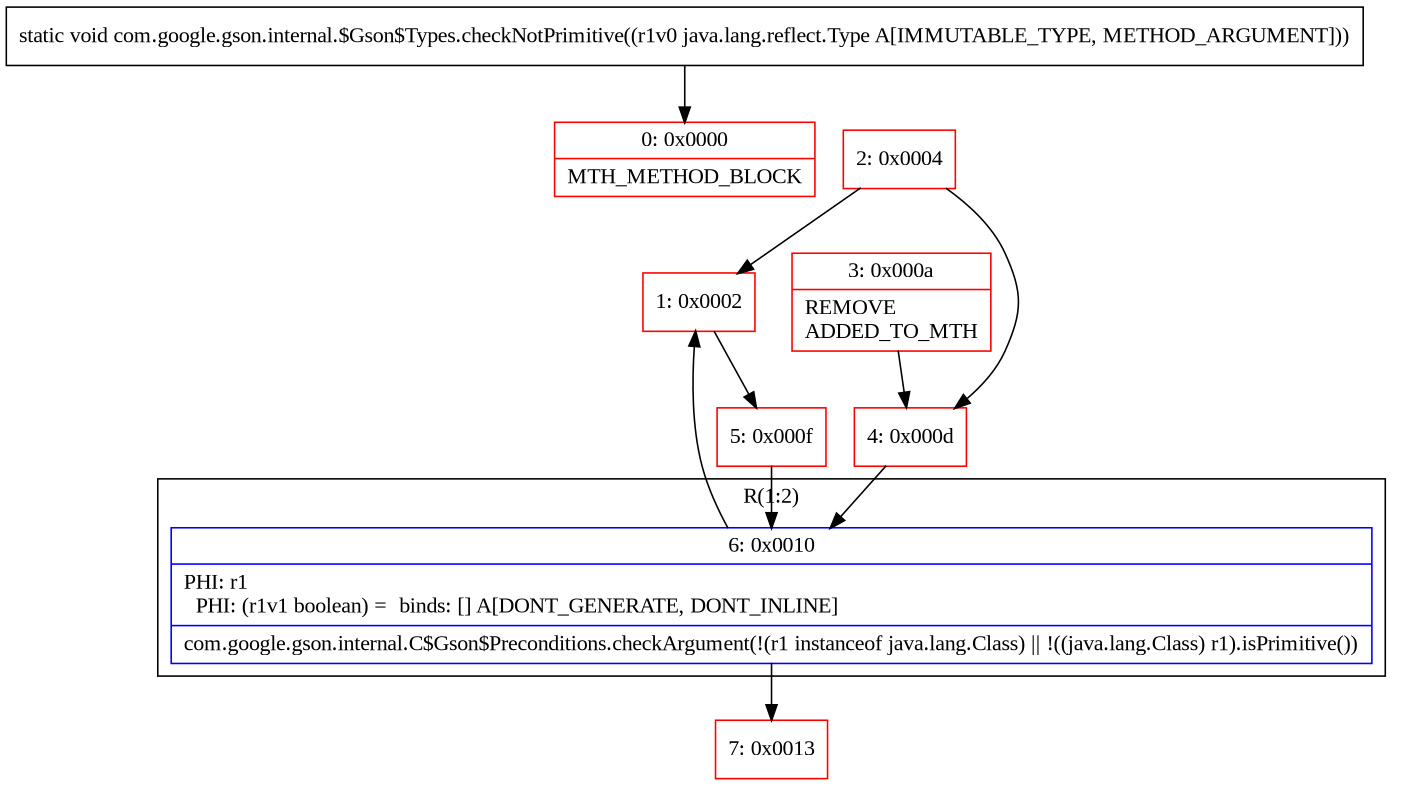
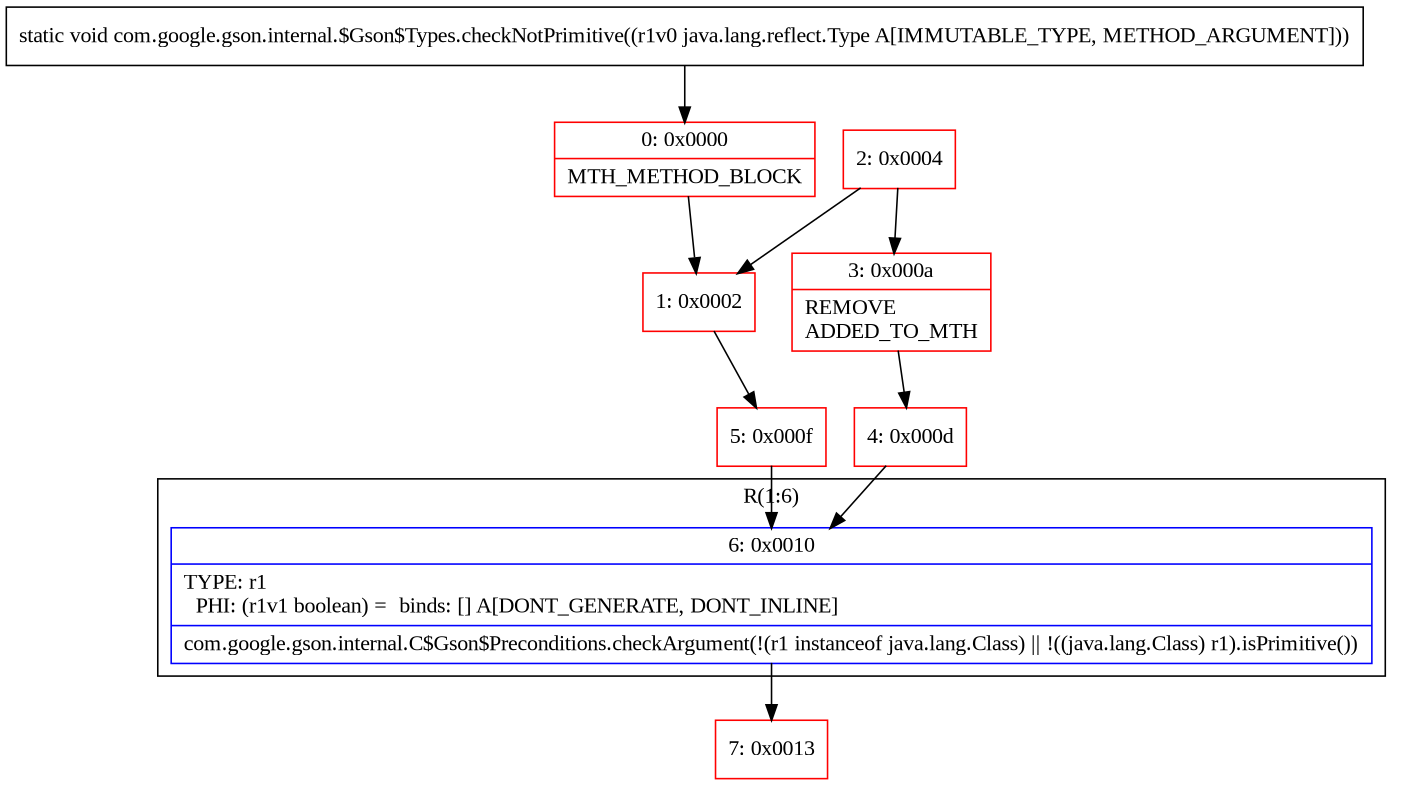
(1017, 288) -> (896, 213)
(697, 440) -> (691, 227)
(772, 497) -> (772, 497)
(219, 582) -> (229, 582)
